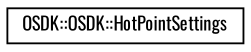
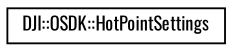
(125, 26) -> (116, 26)
